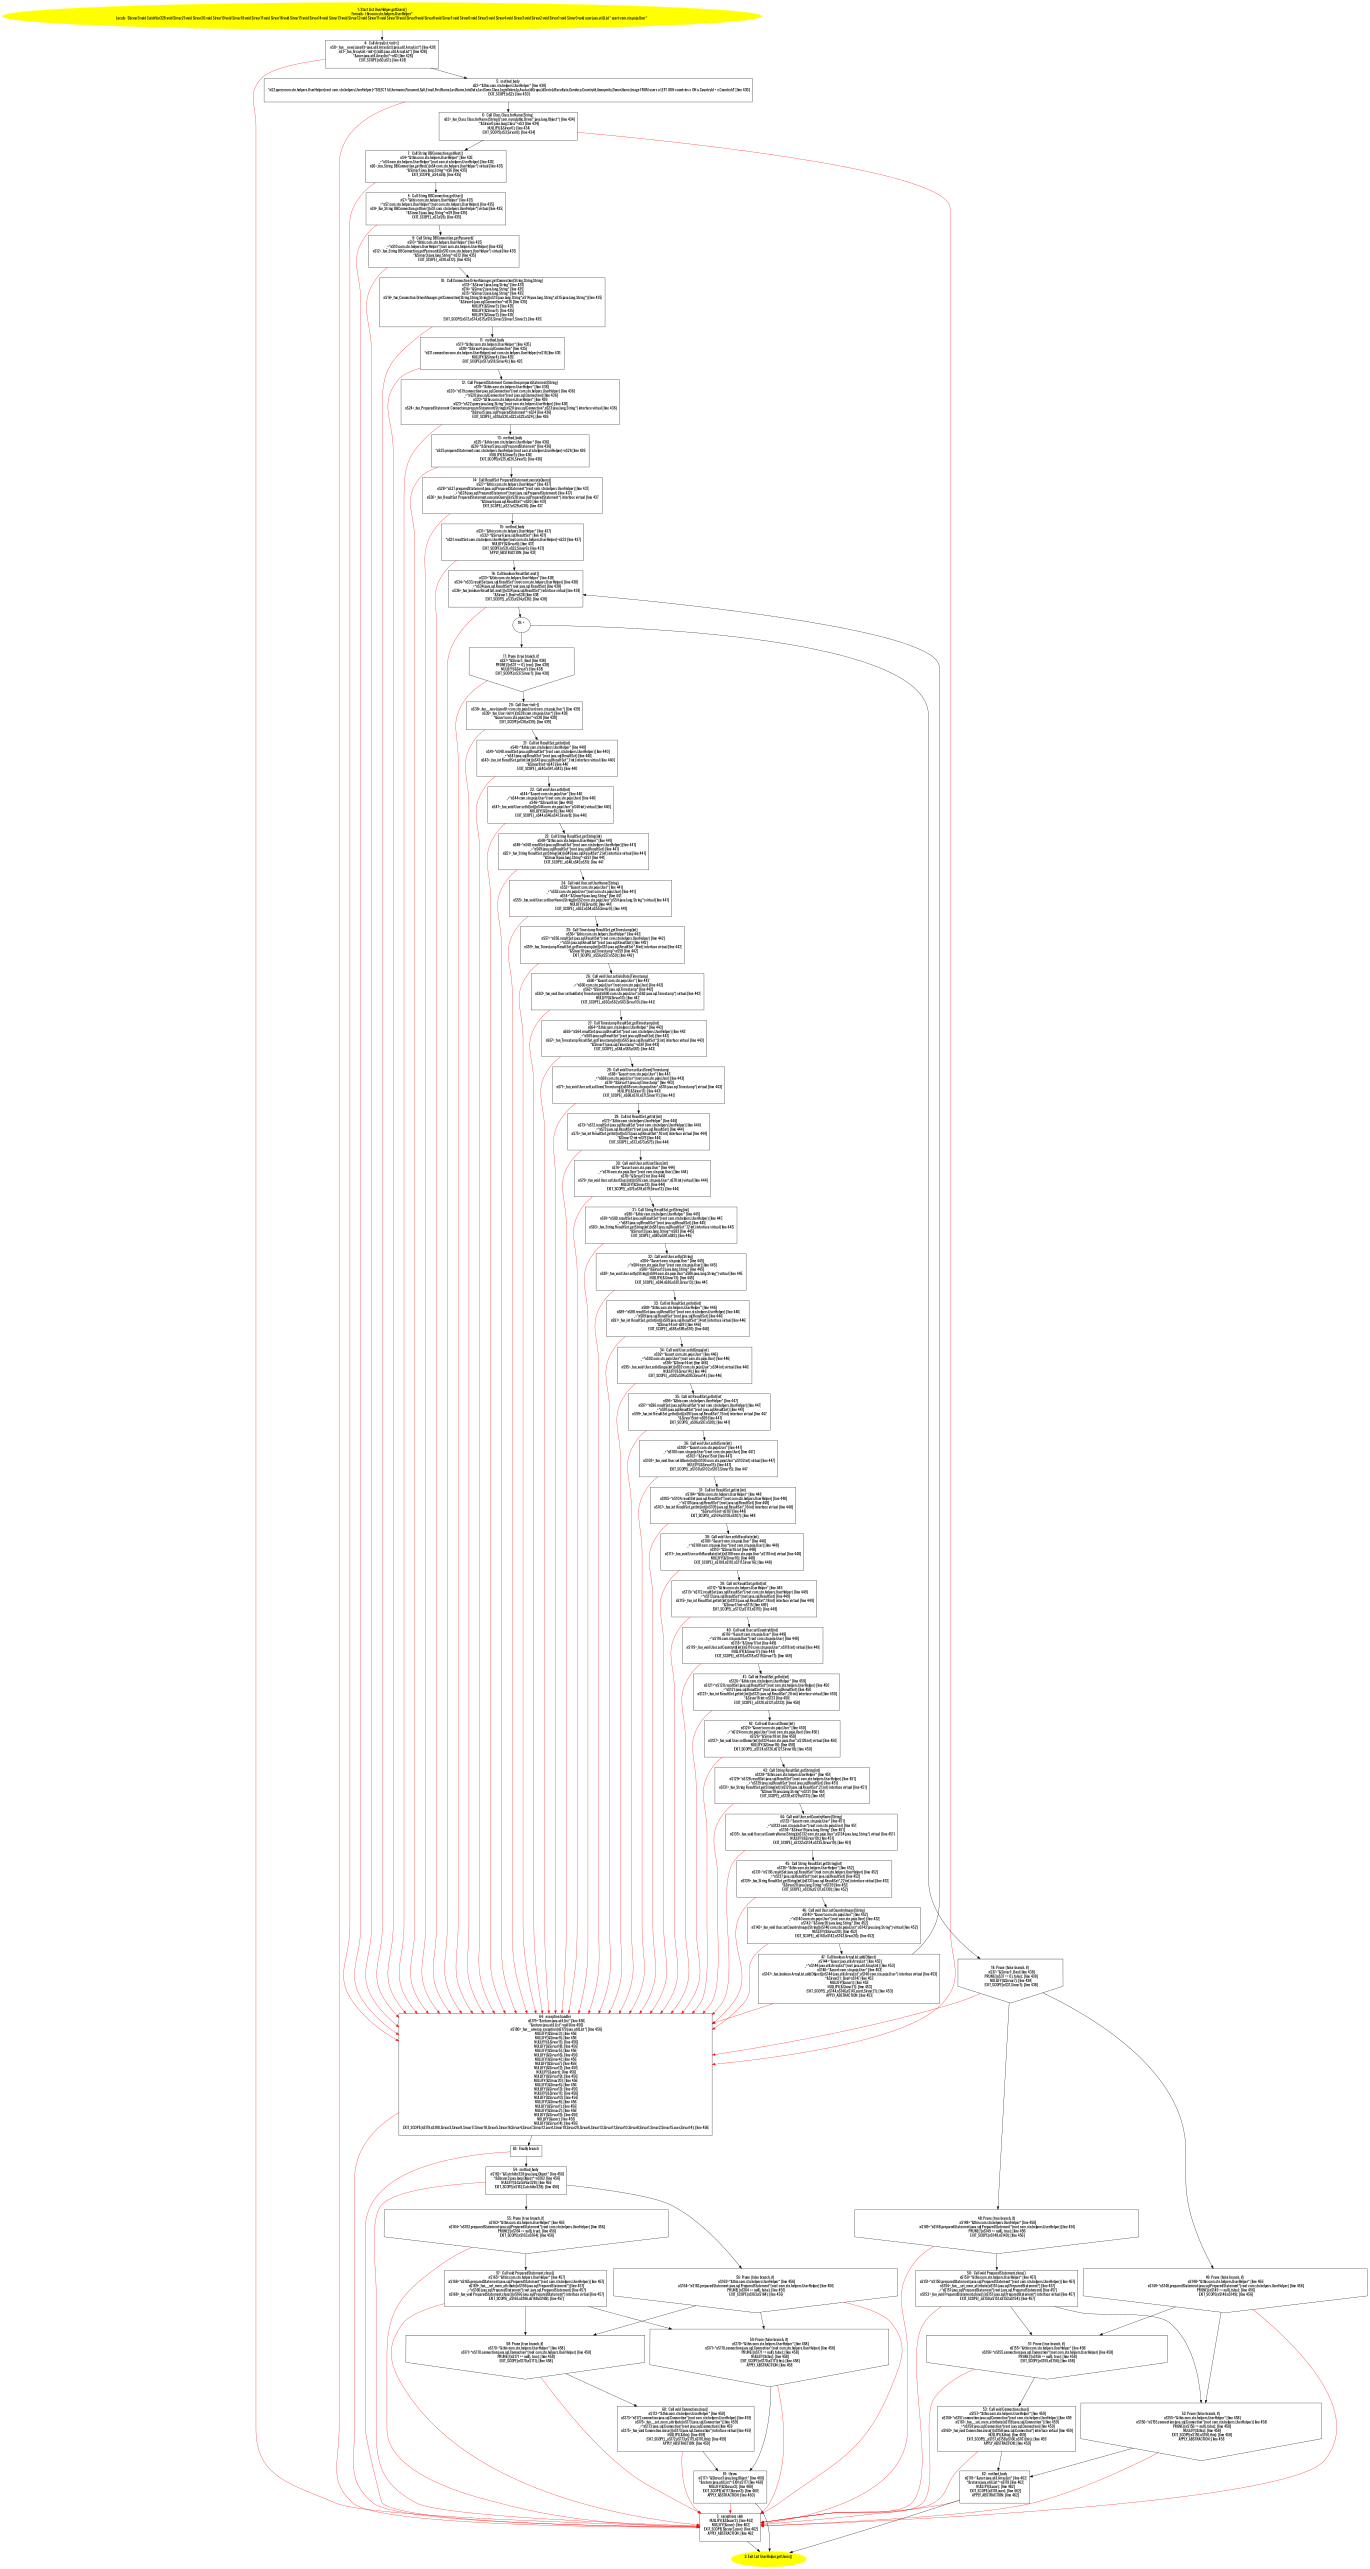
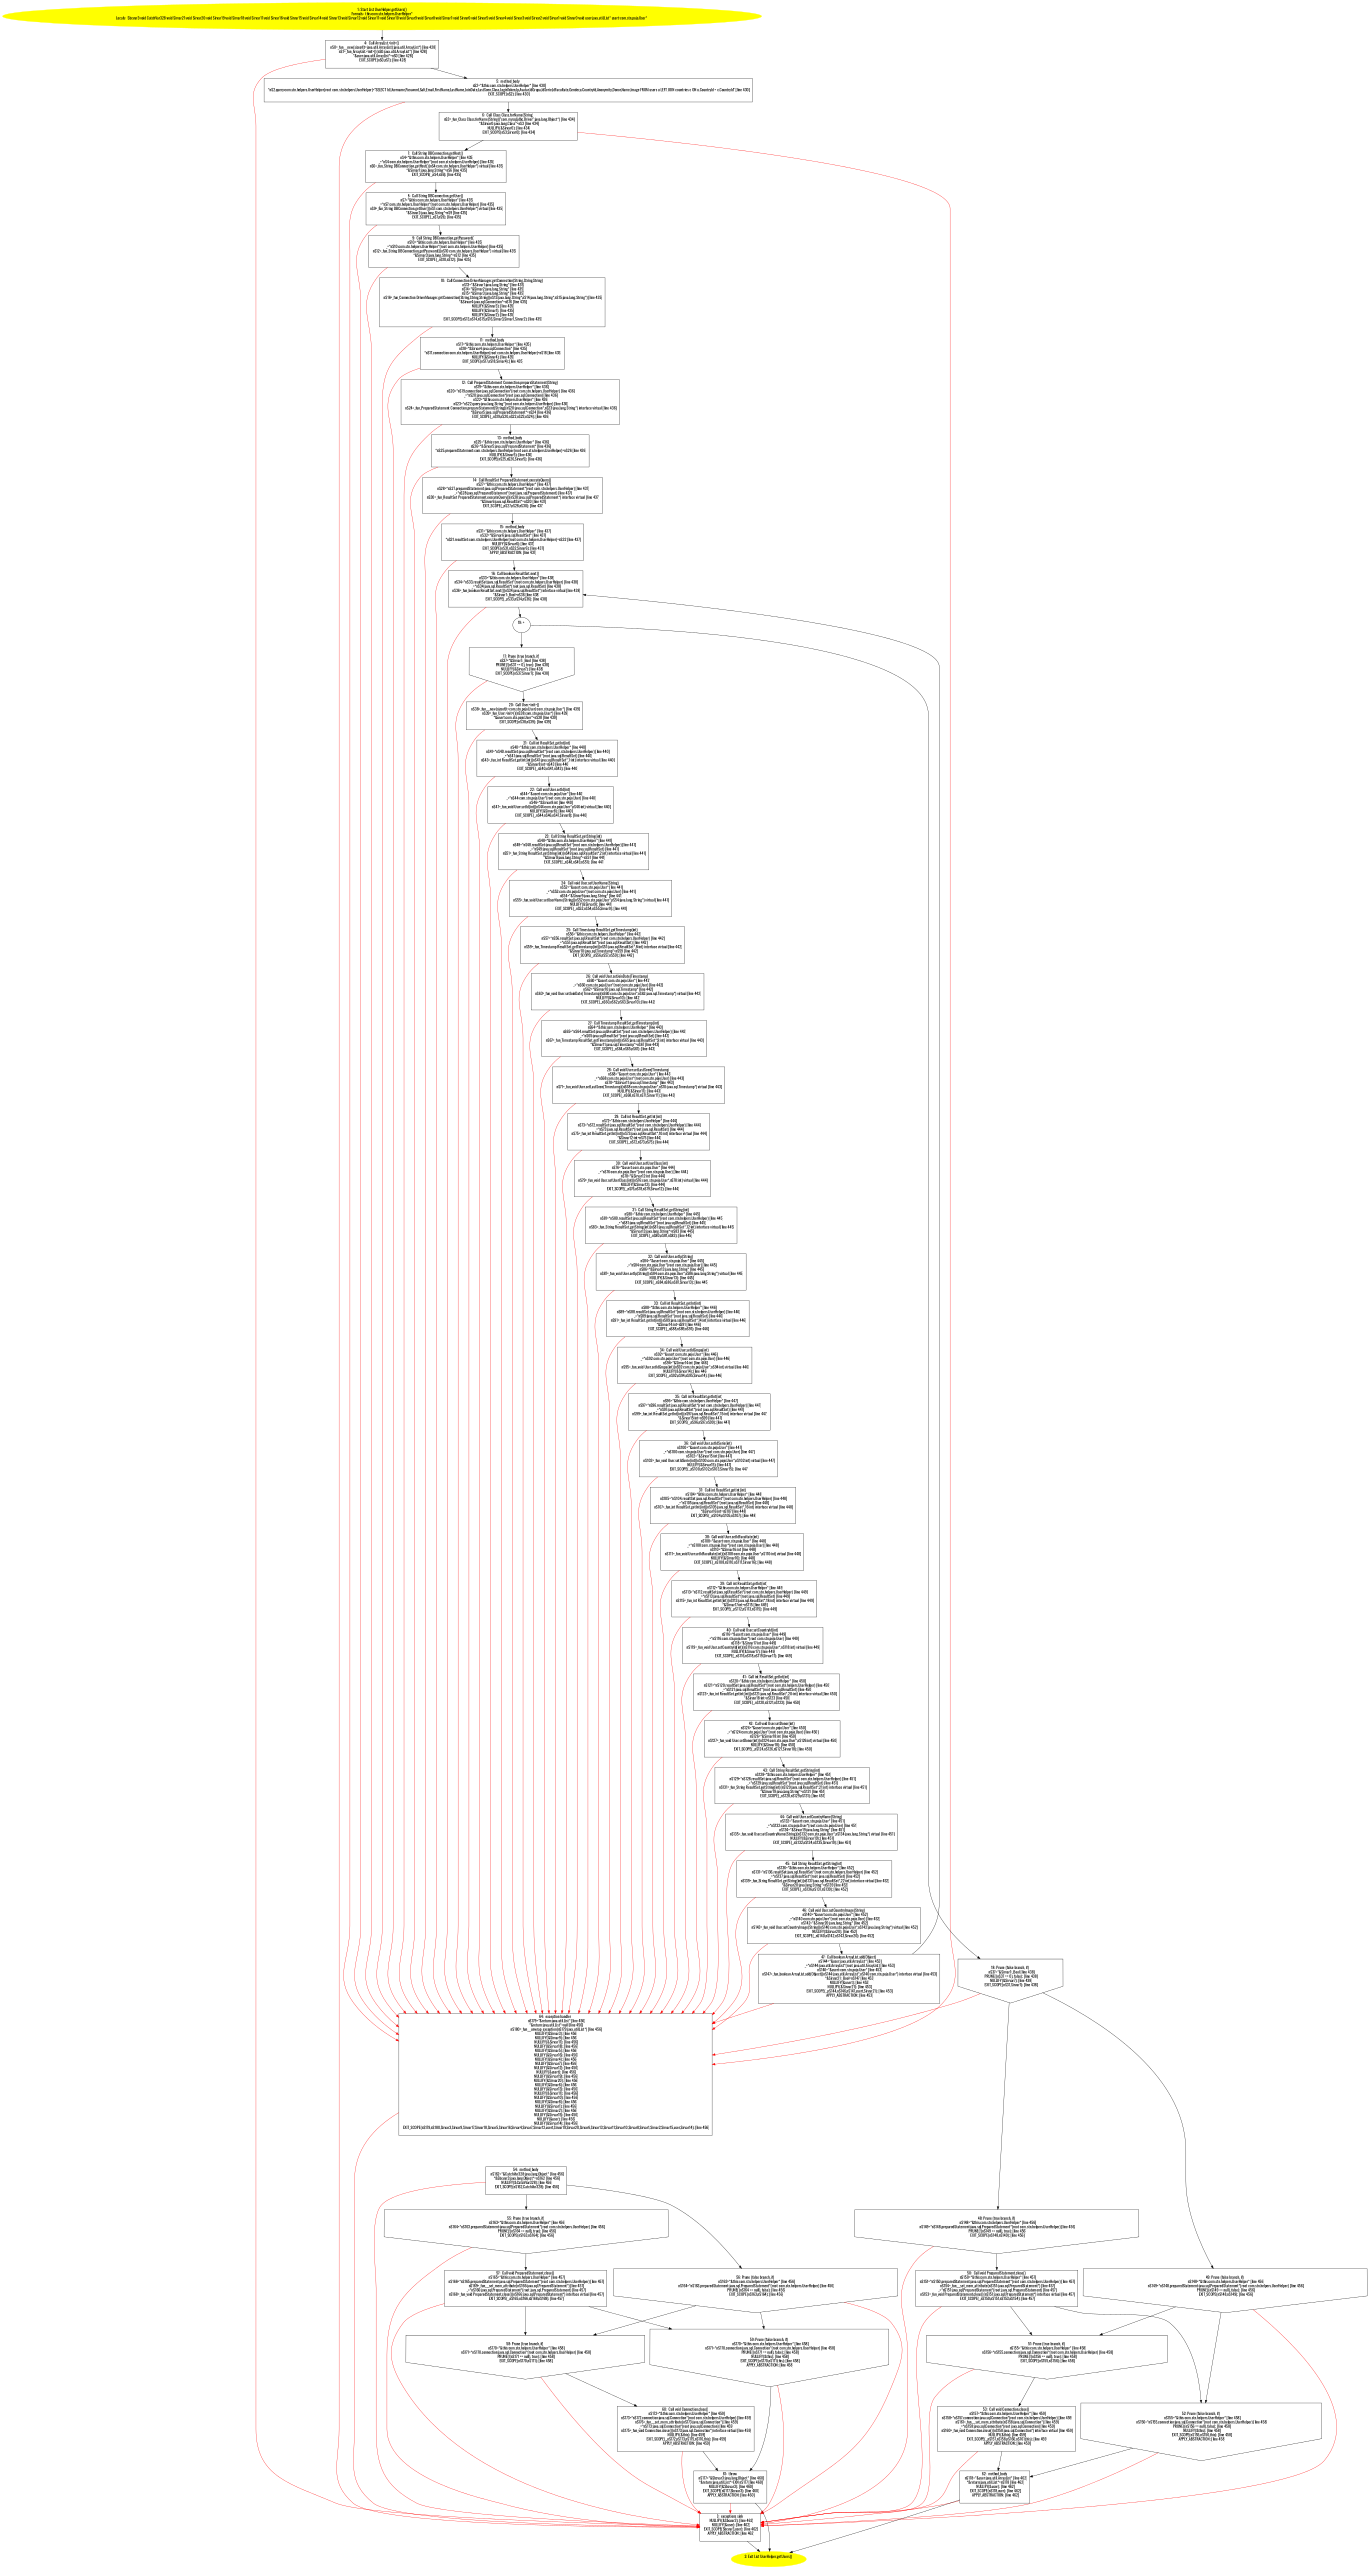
(526, 2151) -> none
